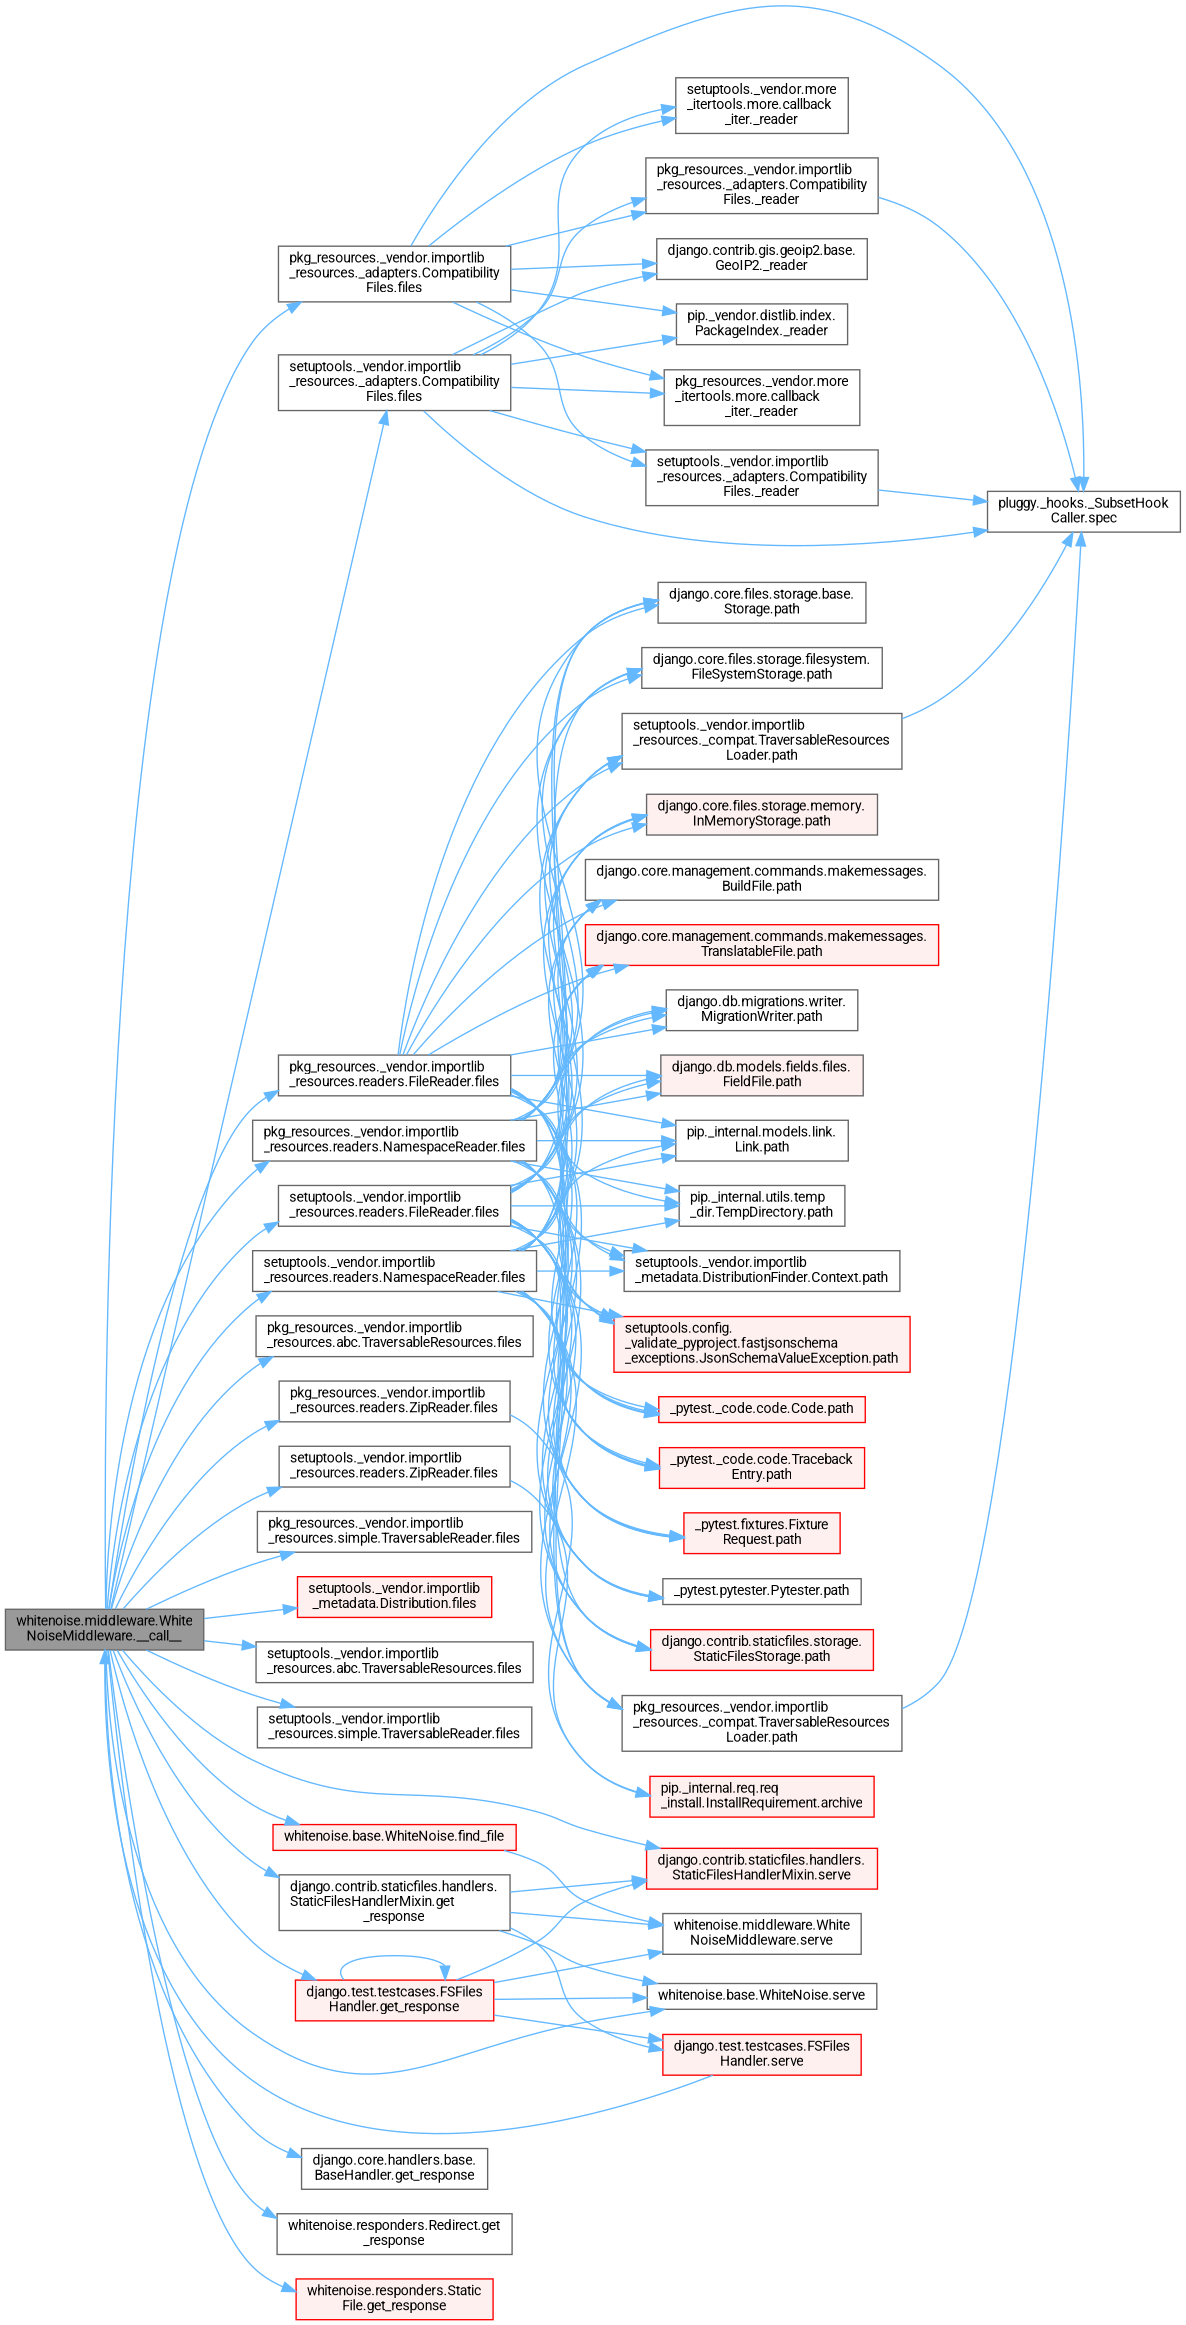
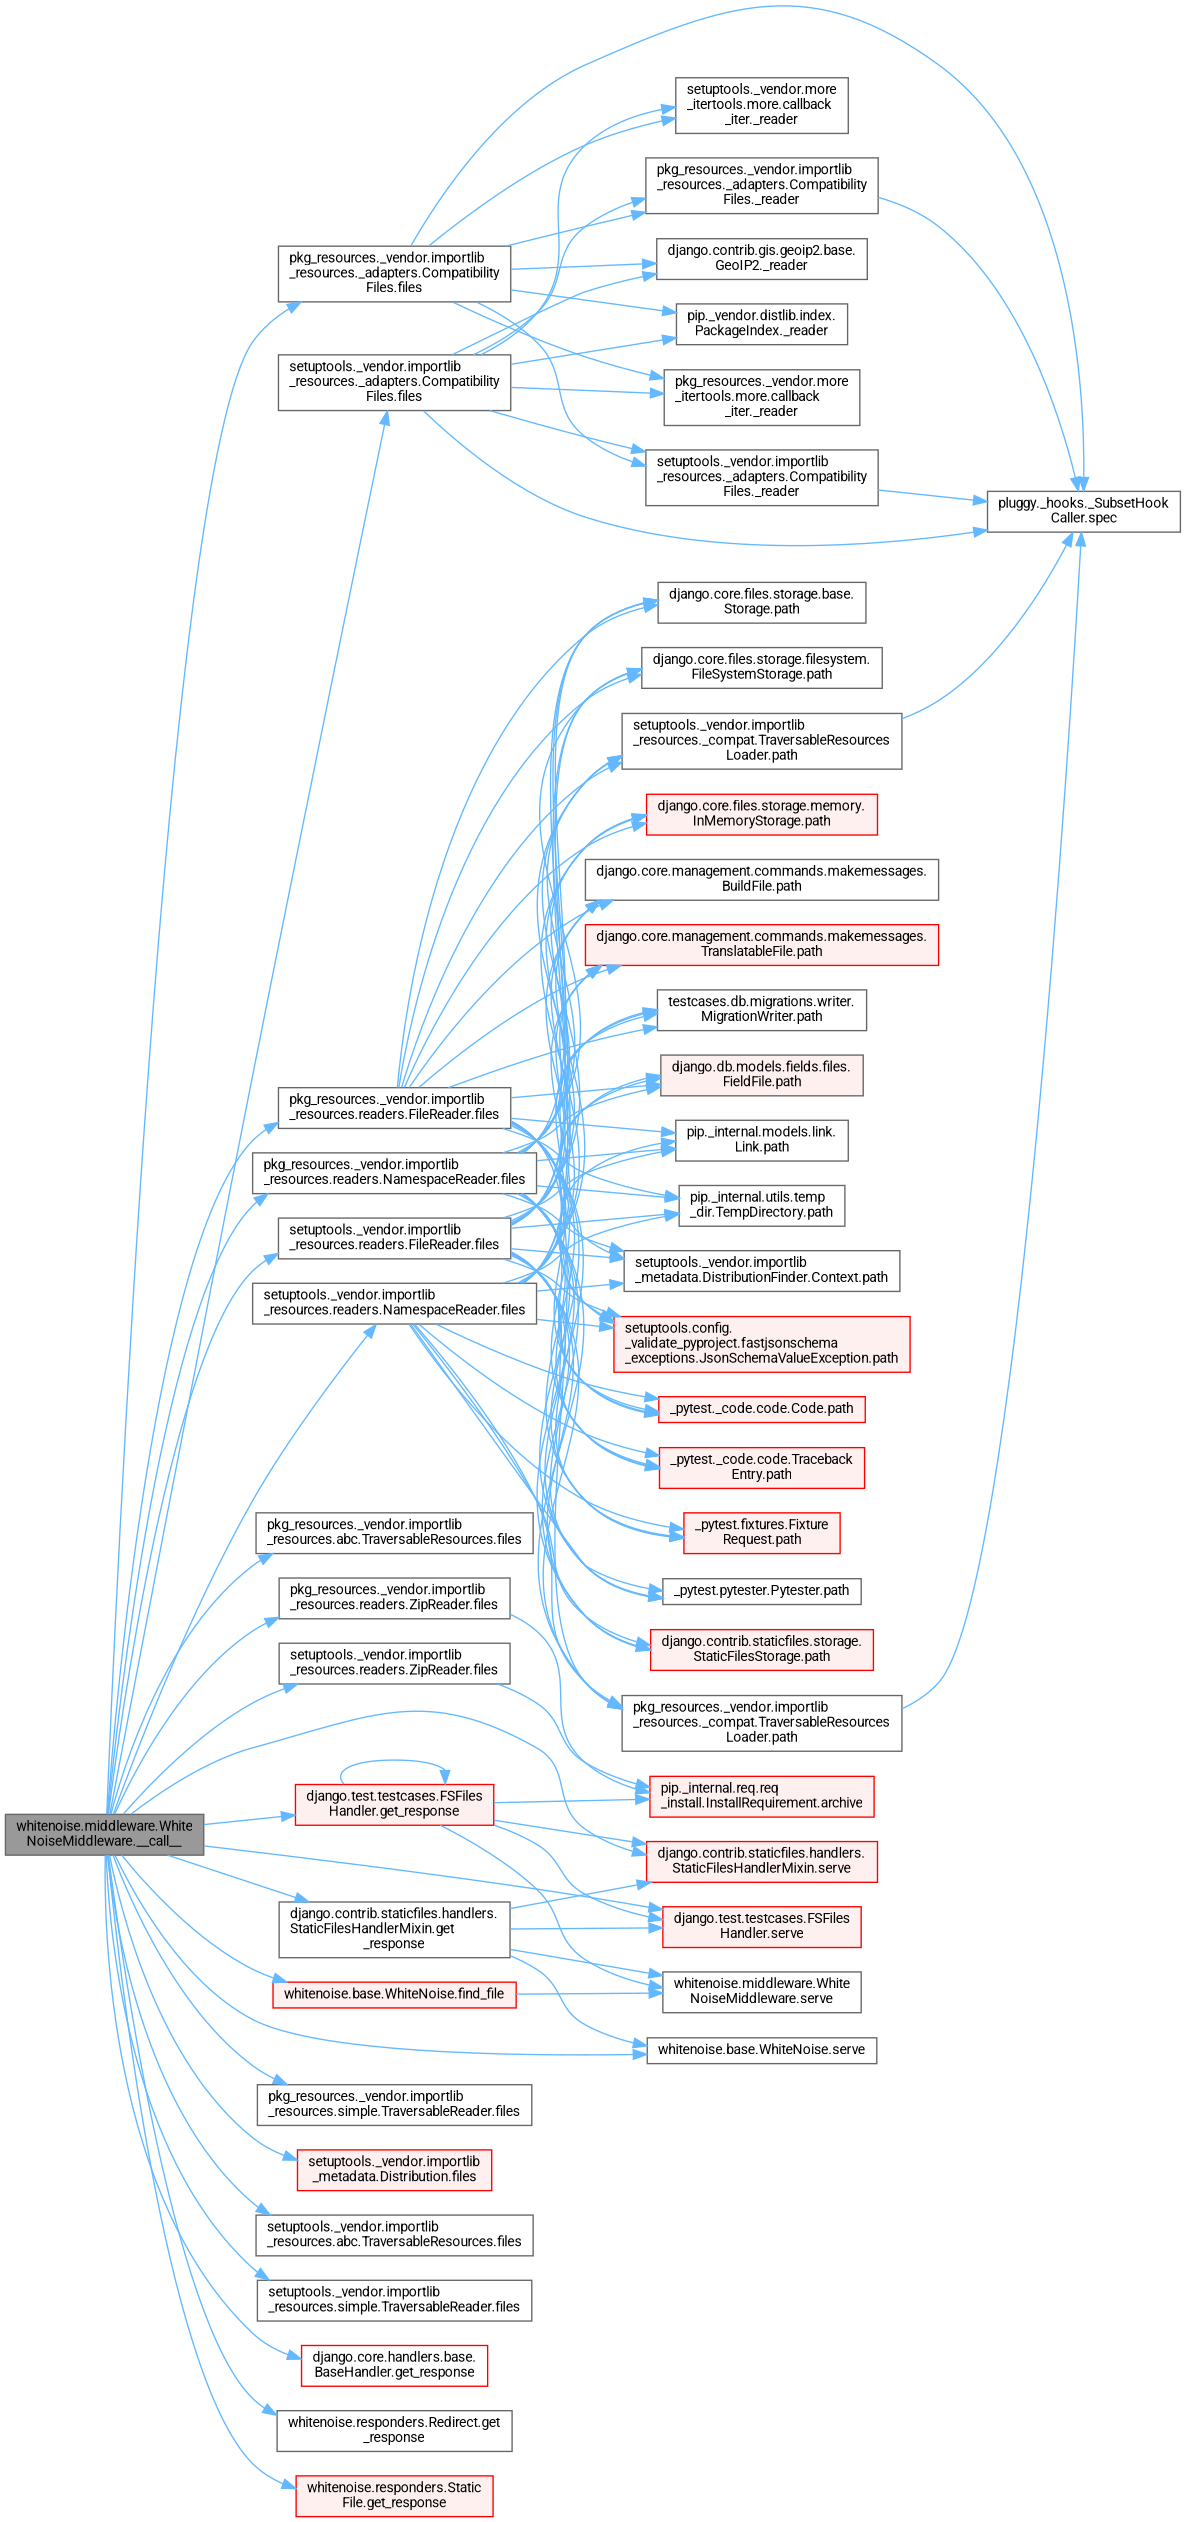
(762, 815) -> (762, 815)
(762, 1010) -> (762, 1010)
(557, 1999) -> (554, 1801)
(262, 2085) -> (427, 1874)
(395, 2169) -> (395, 2366)
